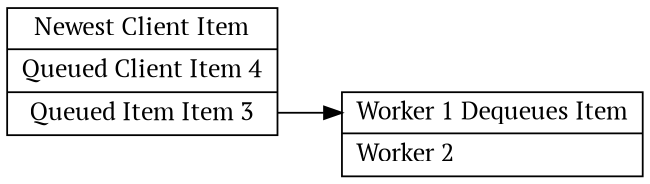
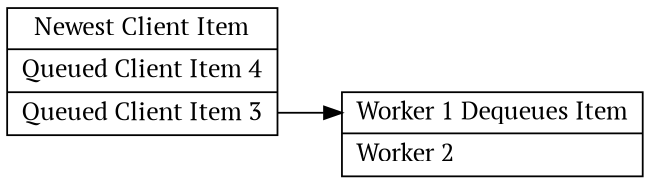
(142, 113) -> (142, 113)
